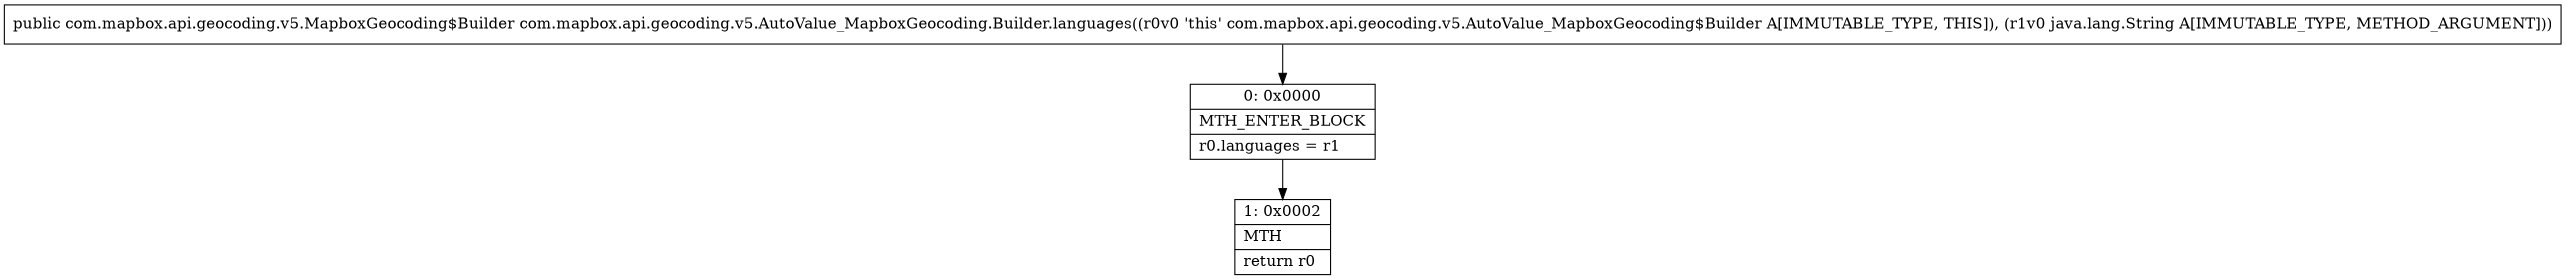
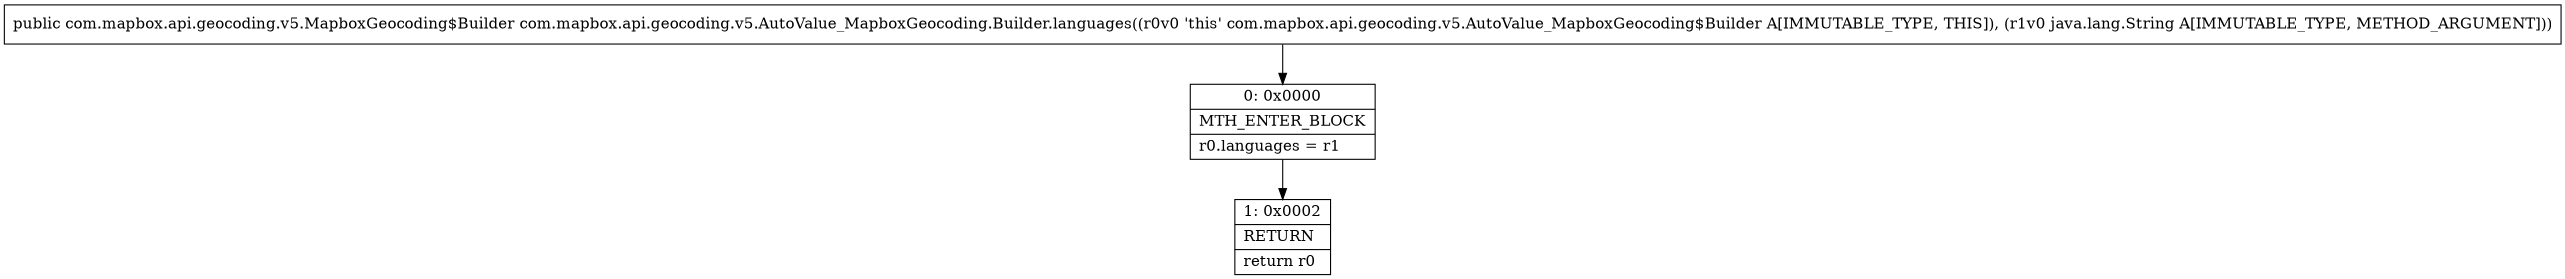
(1263, 237) -> (1279, 237)
